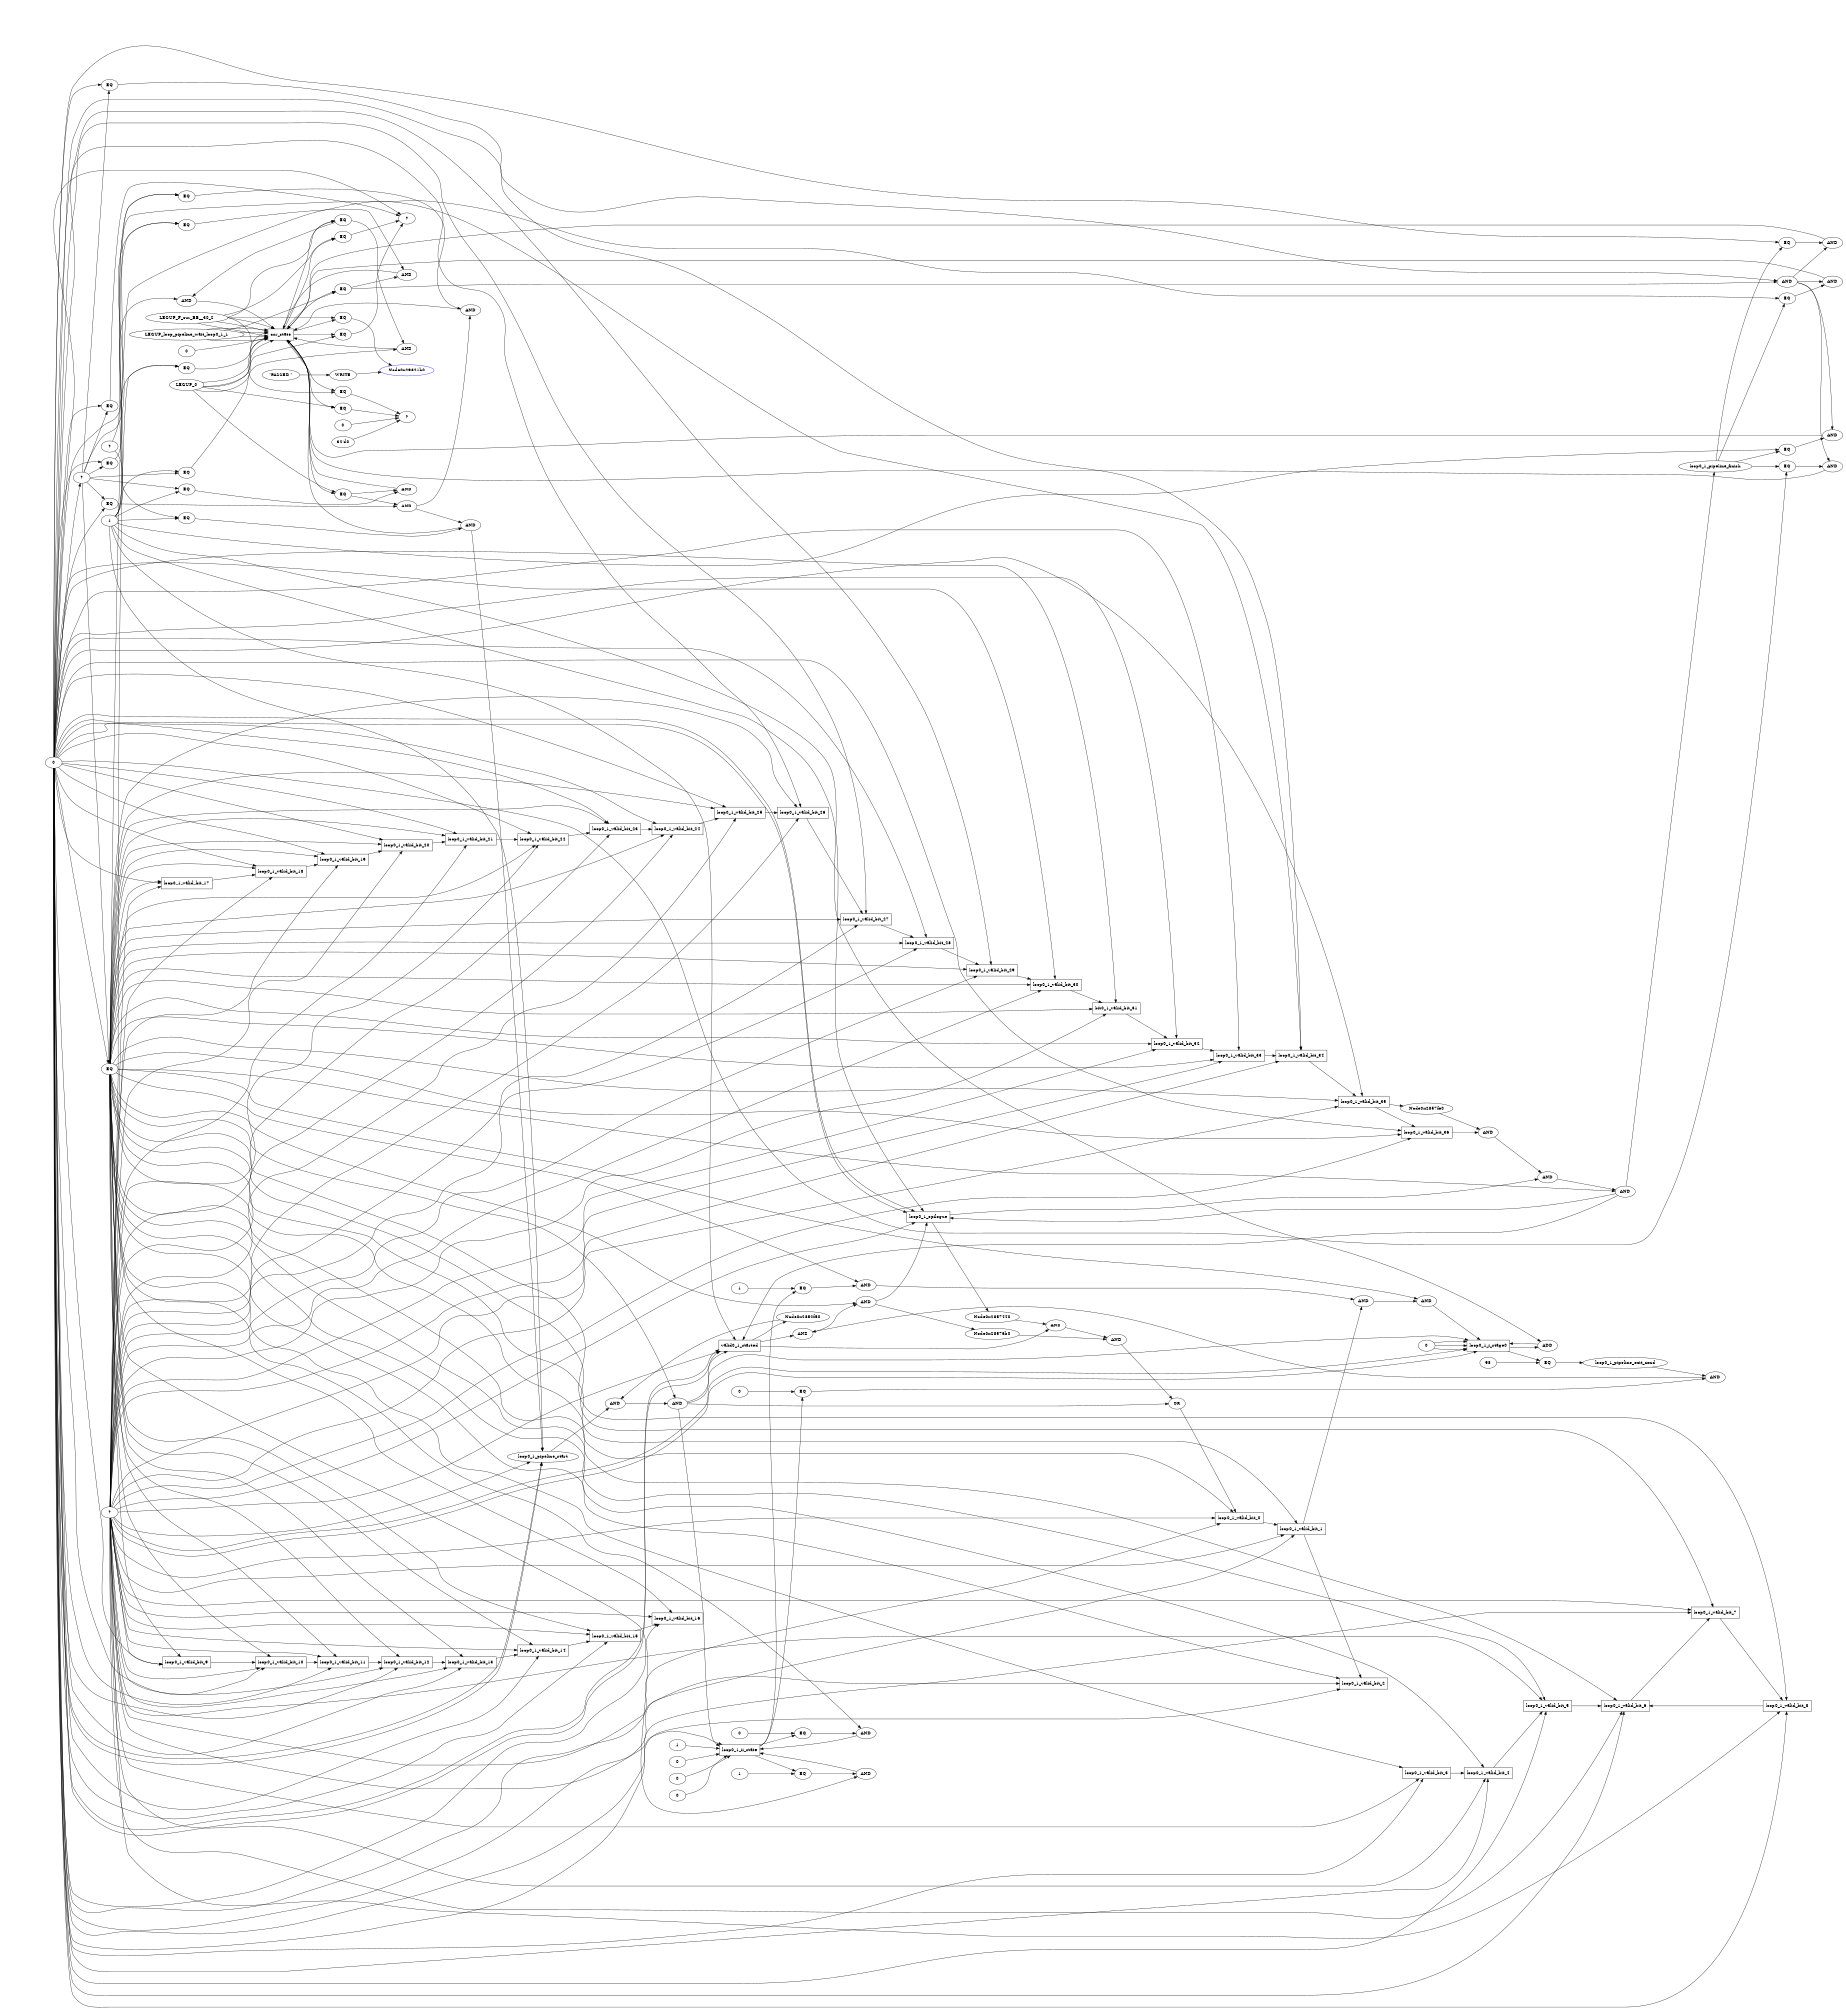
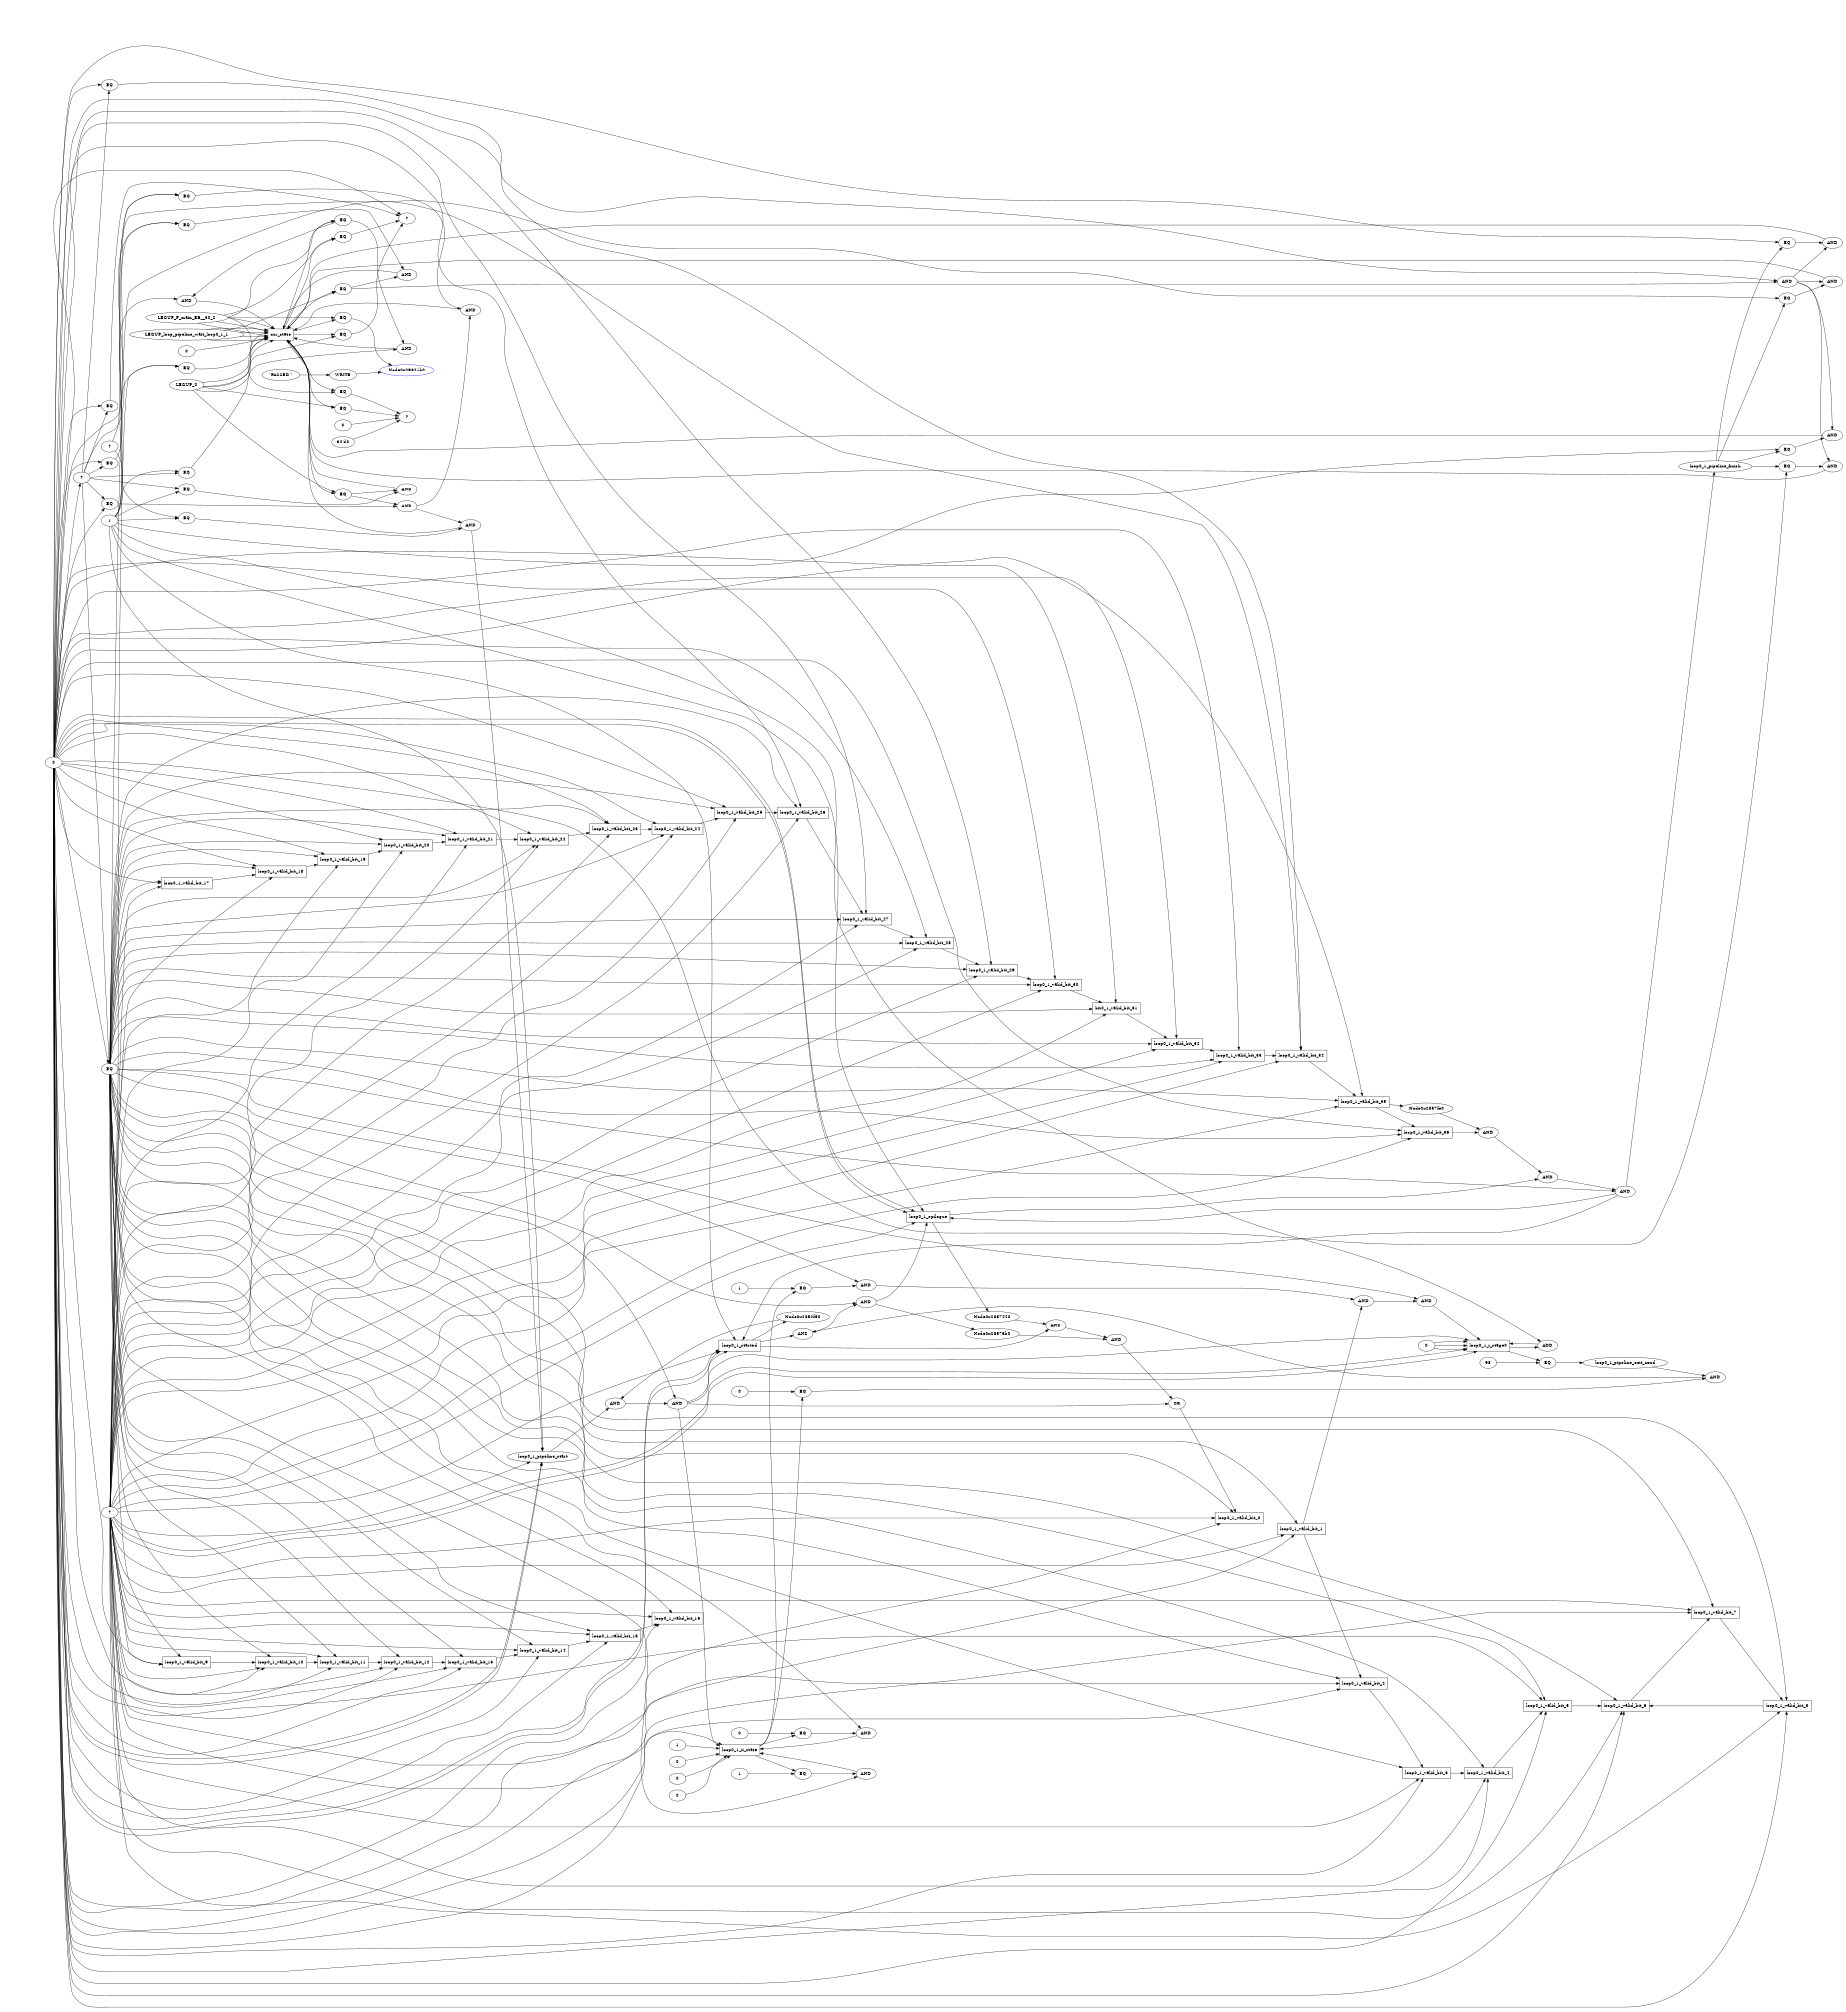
(187, 318) -> (187, 318)
(740, 1346) -> (740, 1346)
(1269, 1523) -> none
none -> (1397, 1726)
